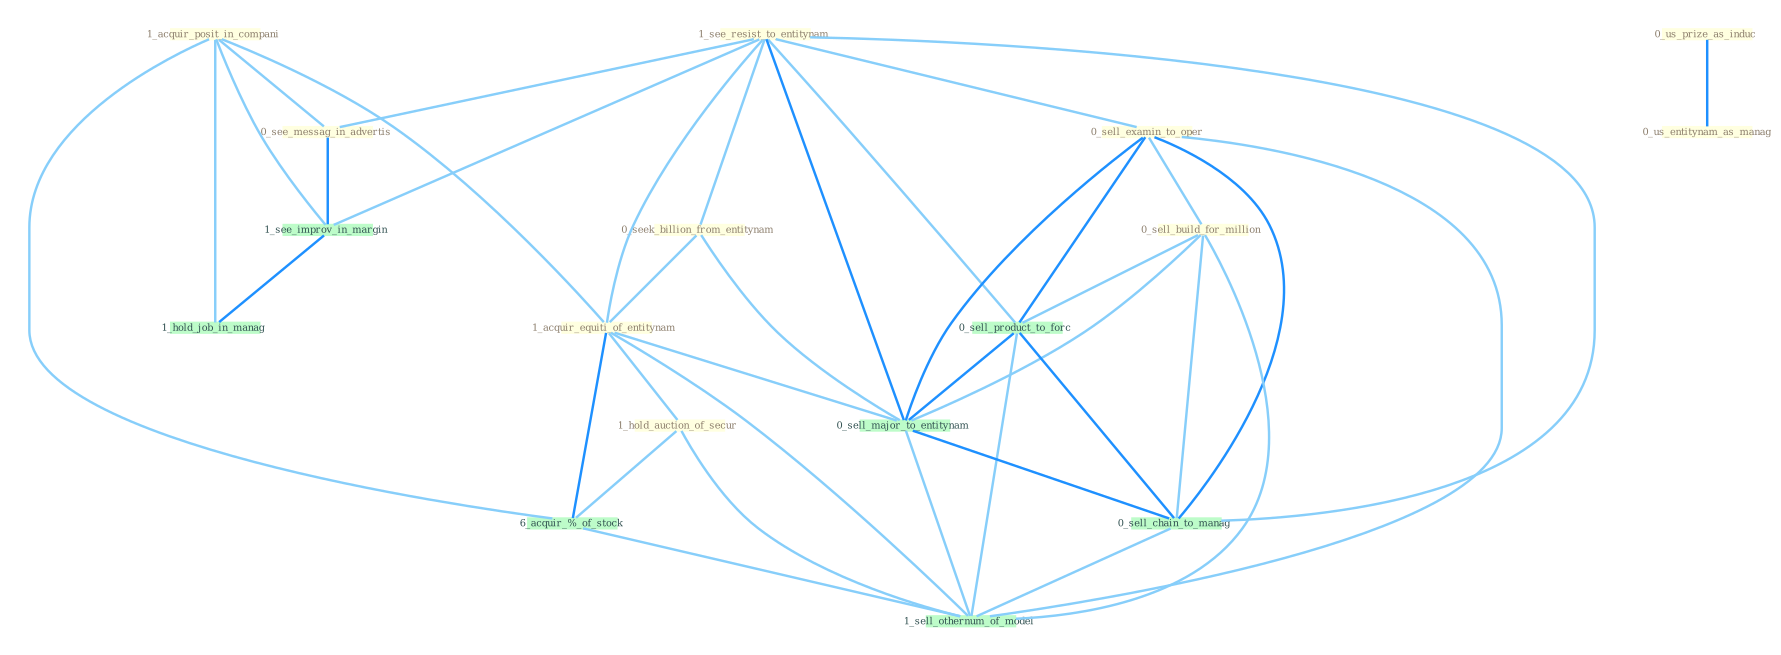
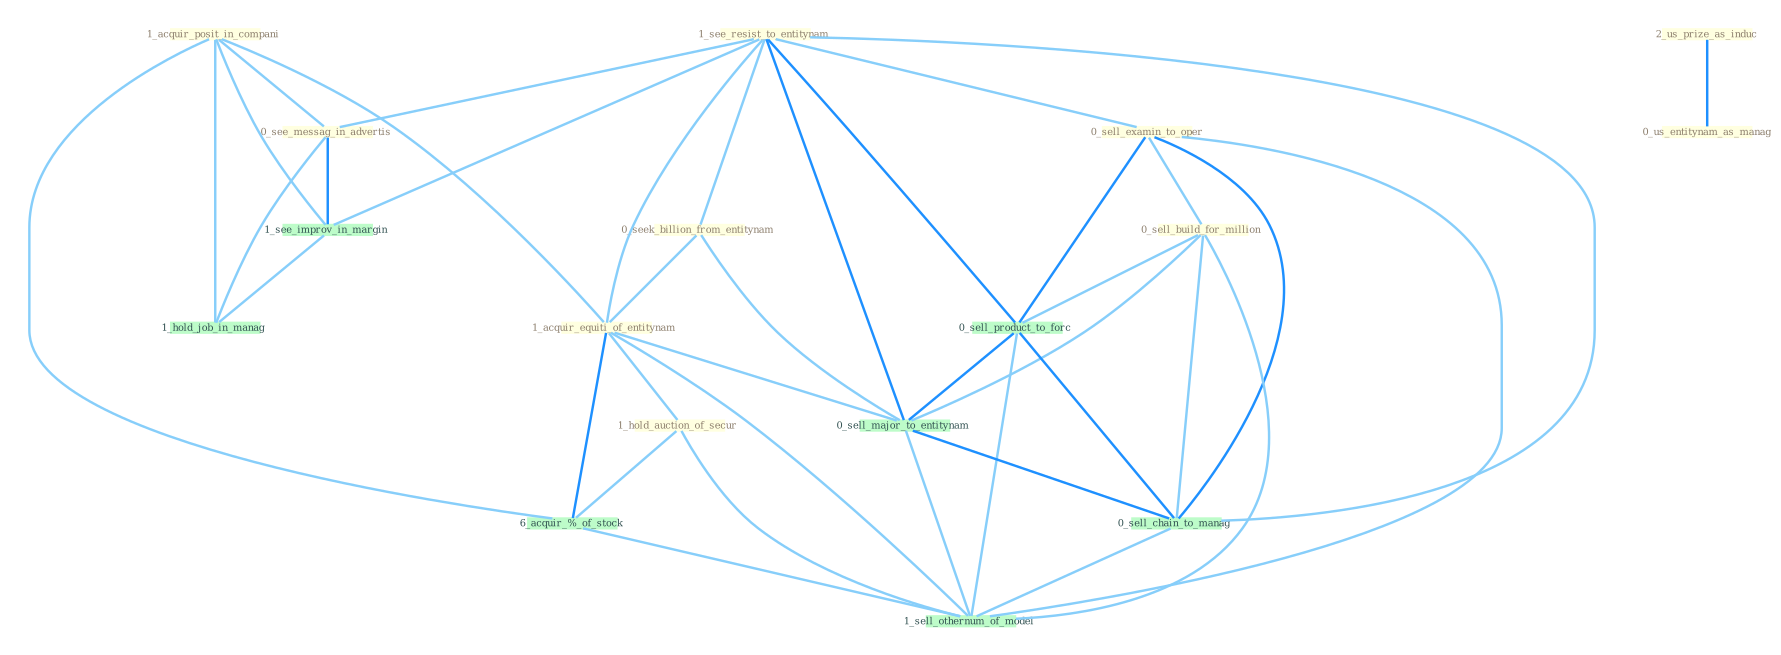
(1707, 34) -> (1707, 34)
(893, 180) -> (893, 180)
none -> (262, 225)
(1002, 262) -> none
(272, 279) -> (272, 279)
